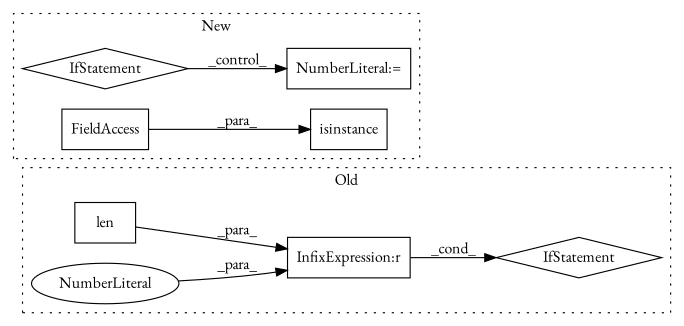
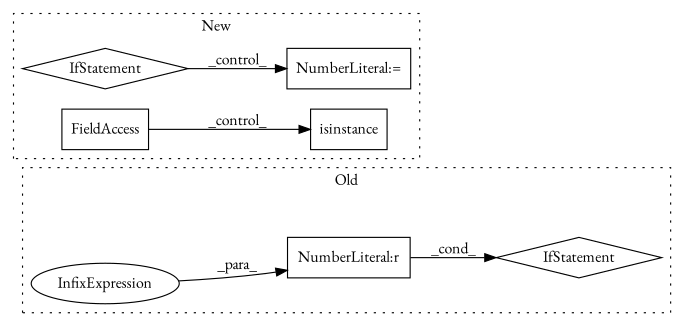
(237, 121) -> (237, 121)
(105, 223) -> none
(349, 258) -> (349, 258)
(105, 284) -> (105, 284)
